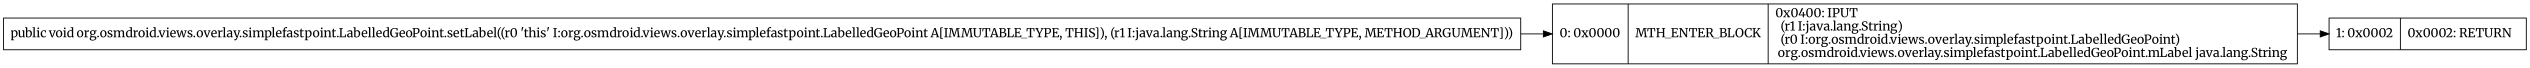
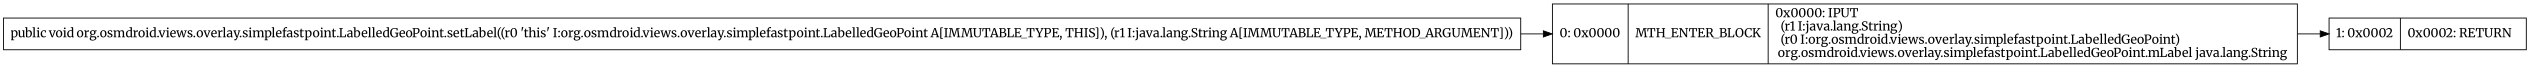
(1819, 14) -> (1820, 14)
